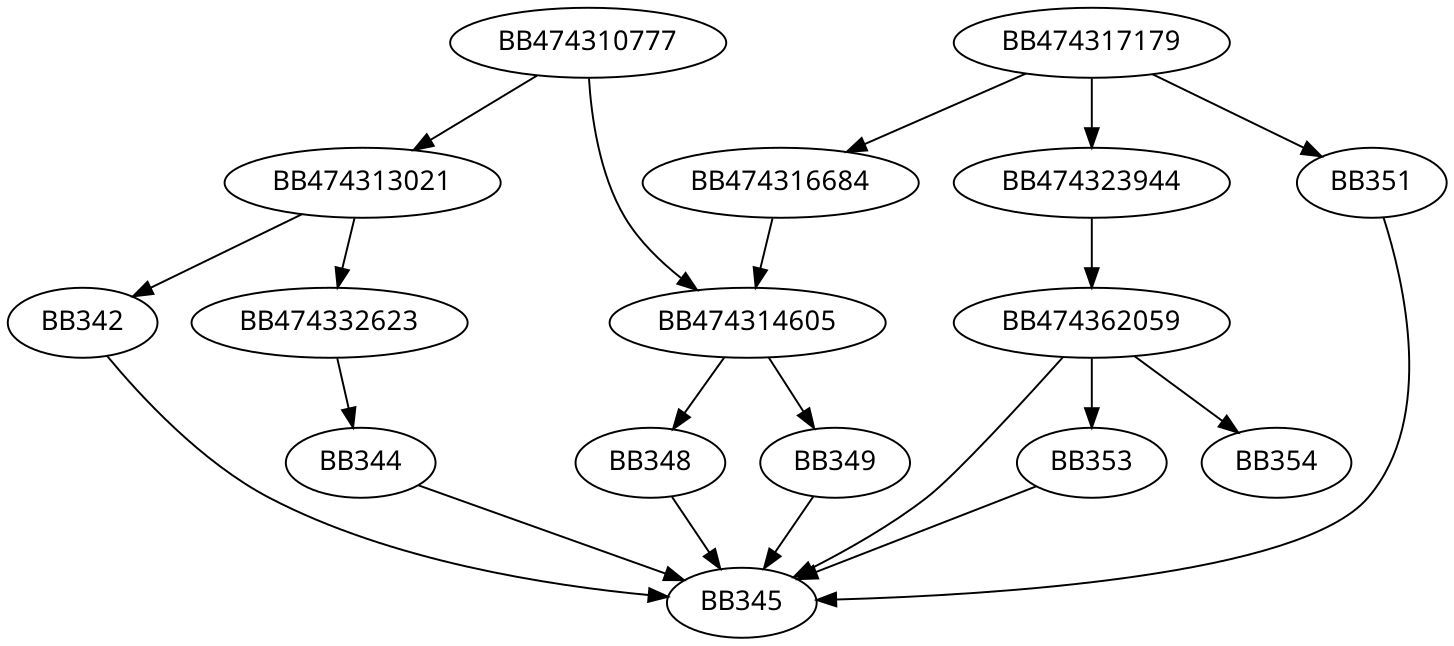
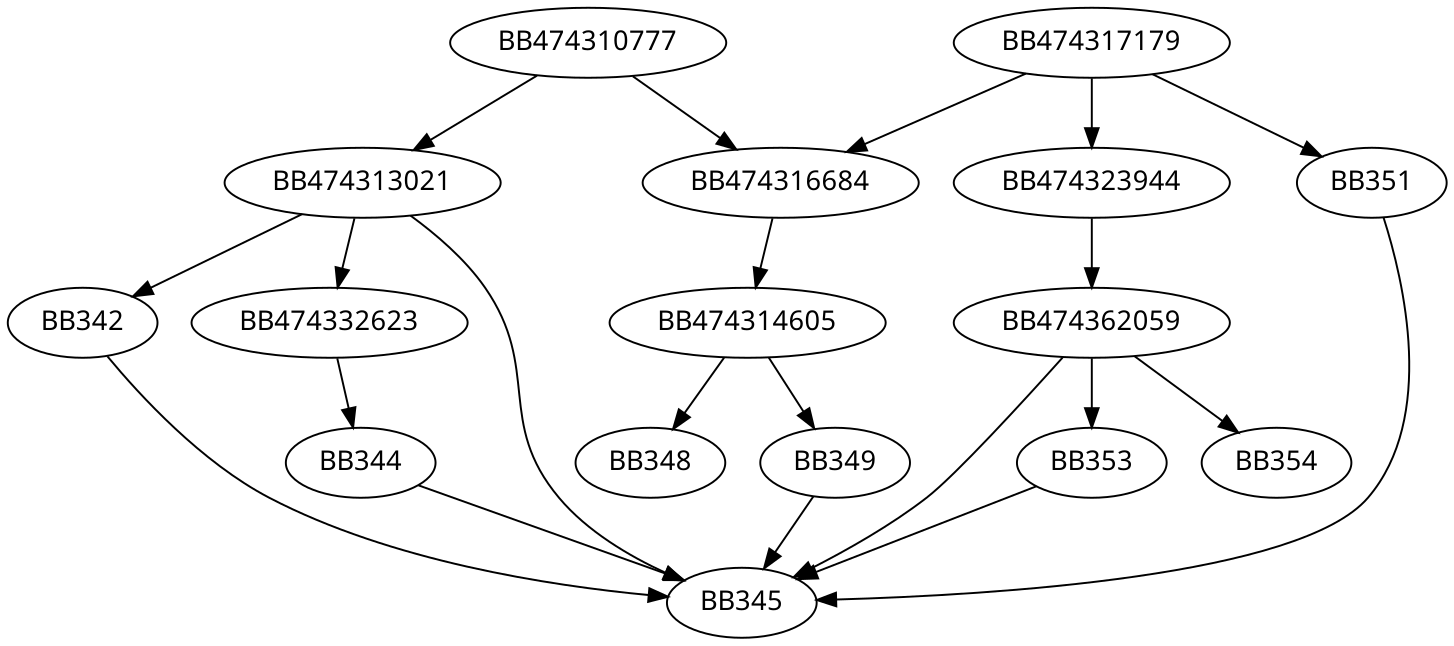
(612, 190) -> (677, 107)
(691, 525) -> (521, 407)
